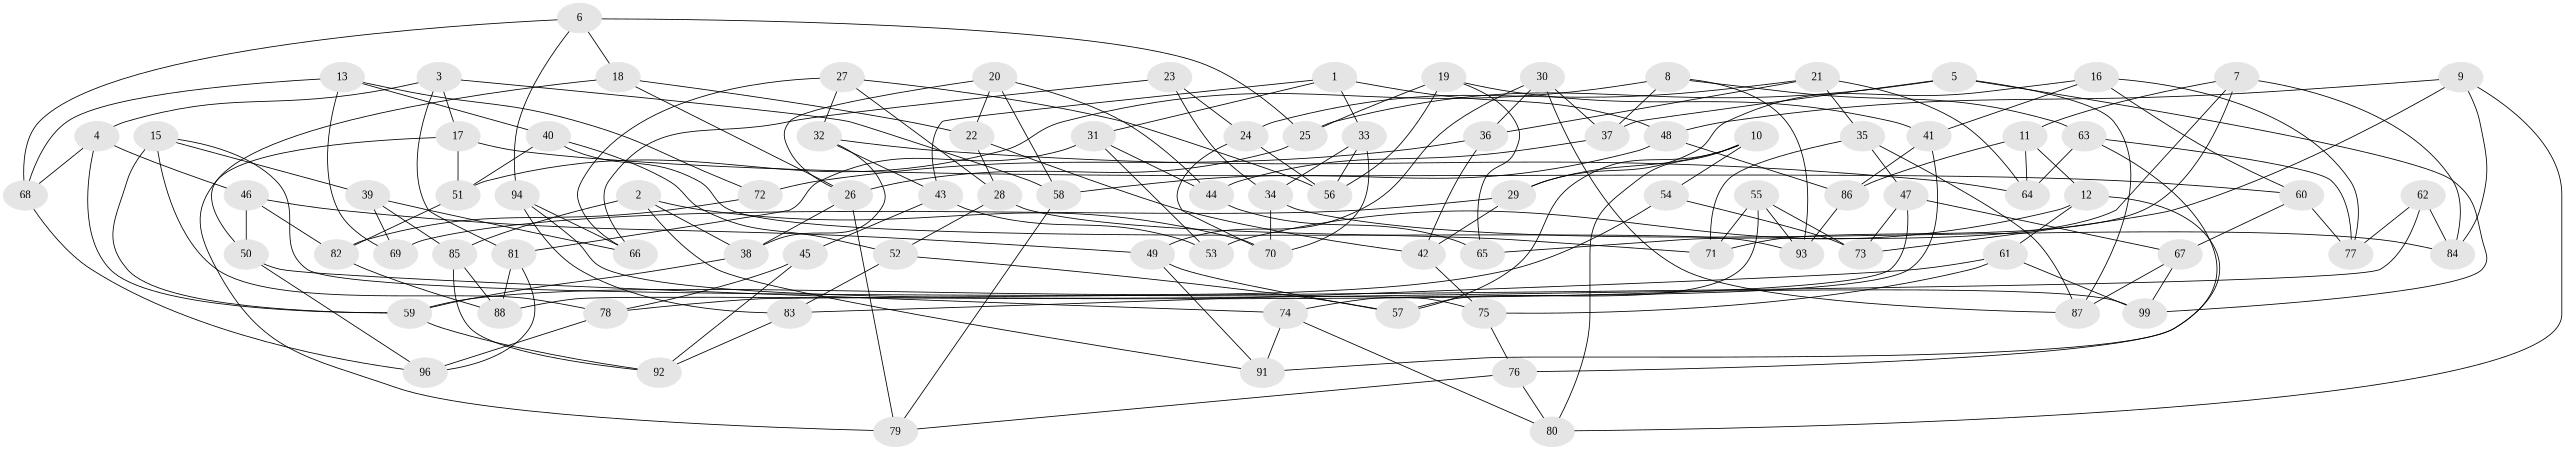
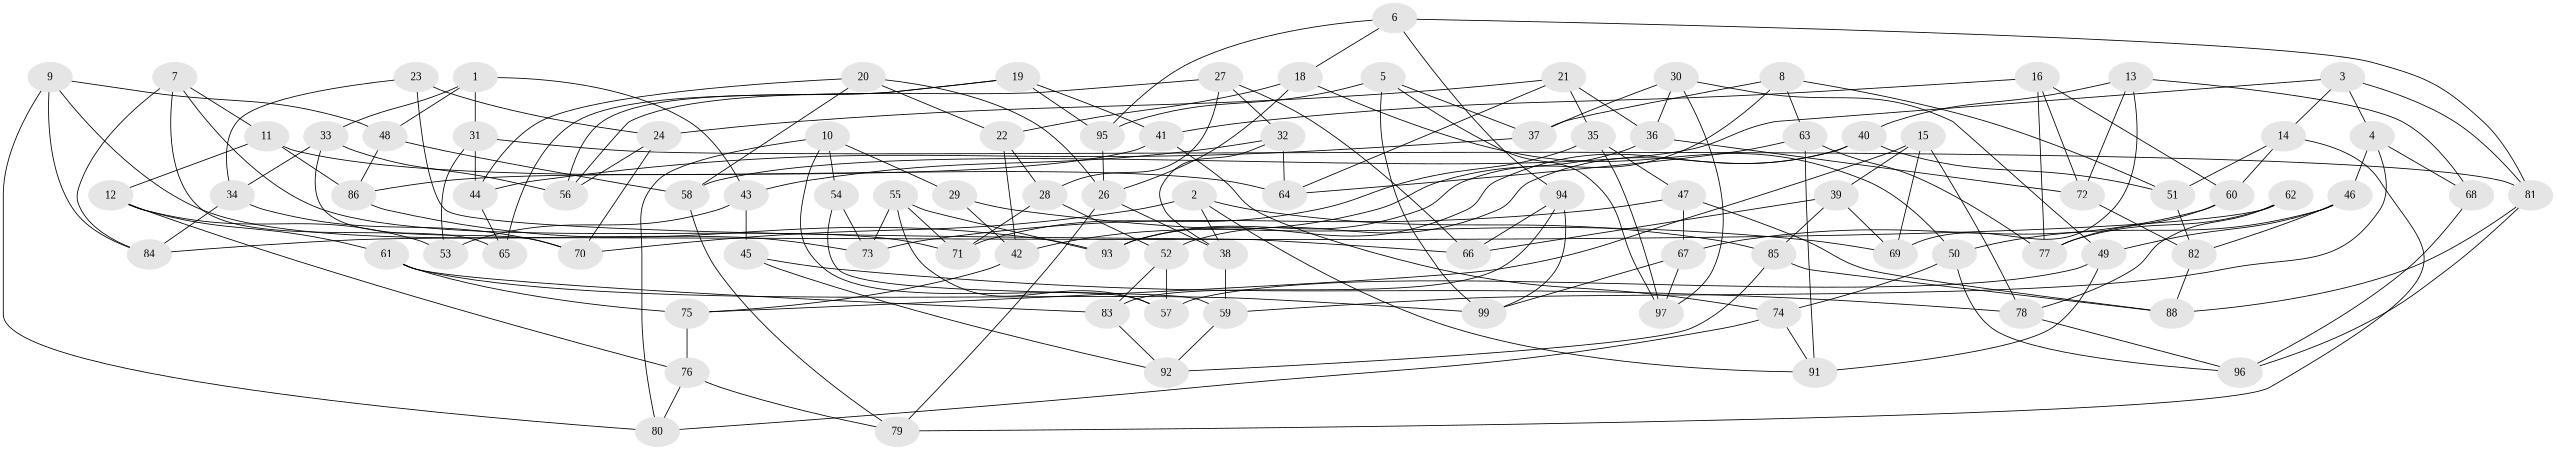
(261, 49) -> (1995, 35)
(1753, 111) -> (2060, 136)
(458, 136) -> (2284, 136)
(1305, 136) -> (1102, 136)
(151, 284) -> (1909, 195)
(2078, 314) -> (1661, 314)
